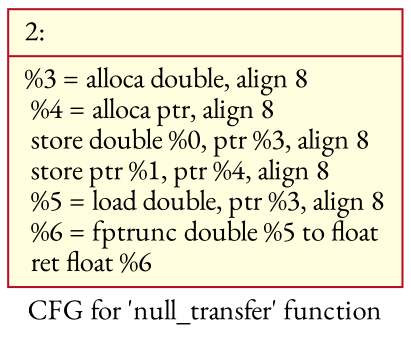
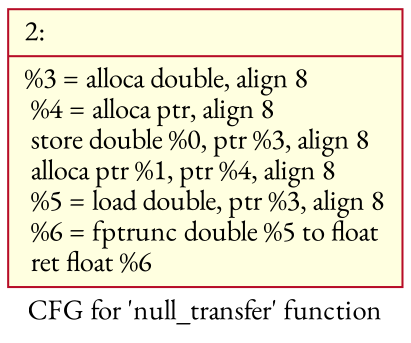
(178, 171) -> (181, 171)
